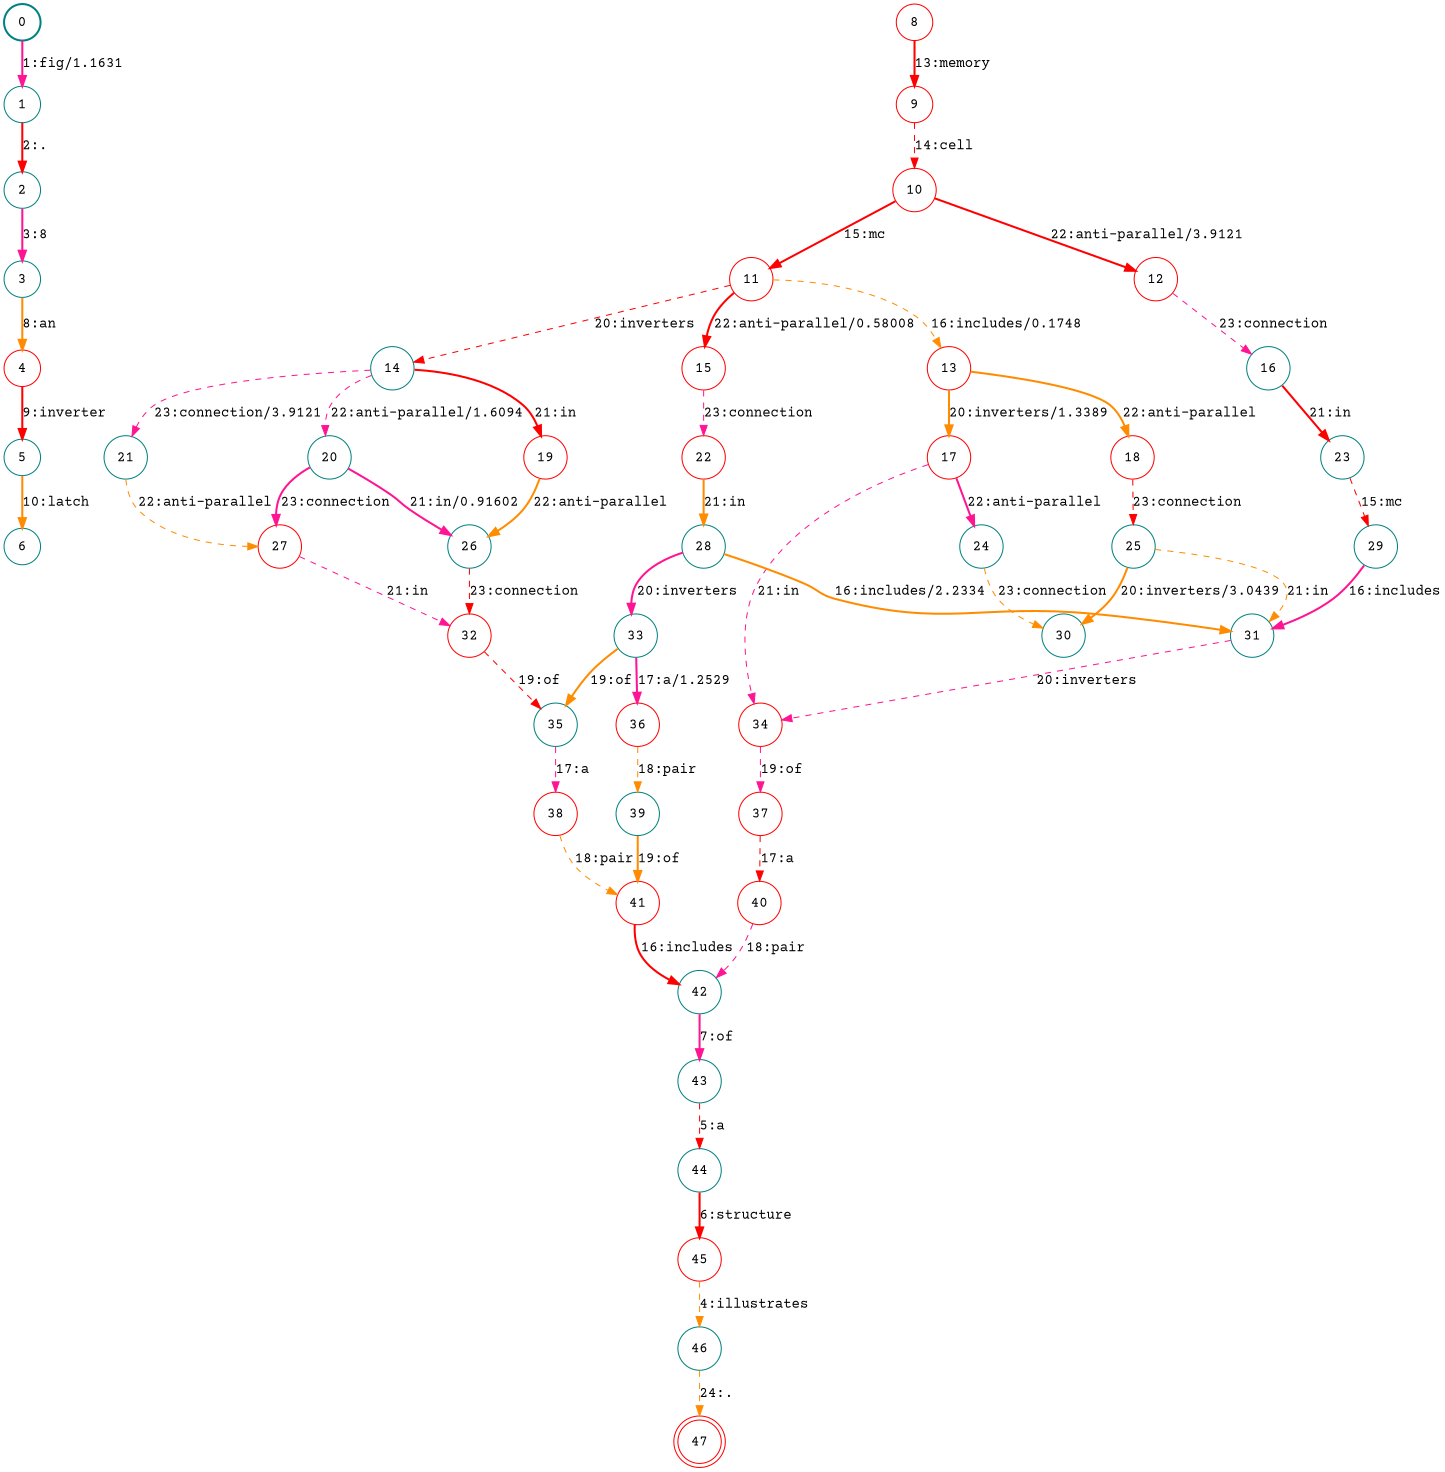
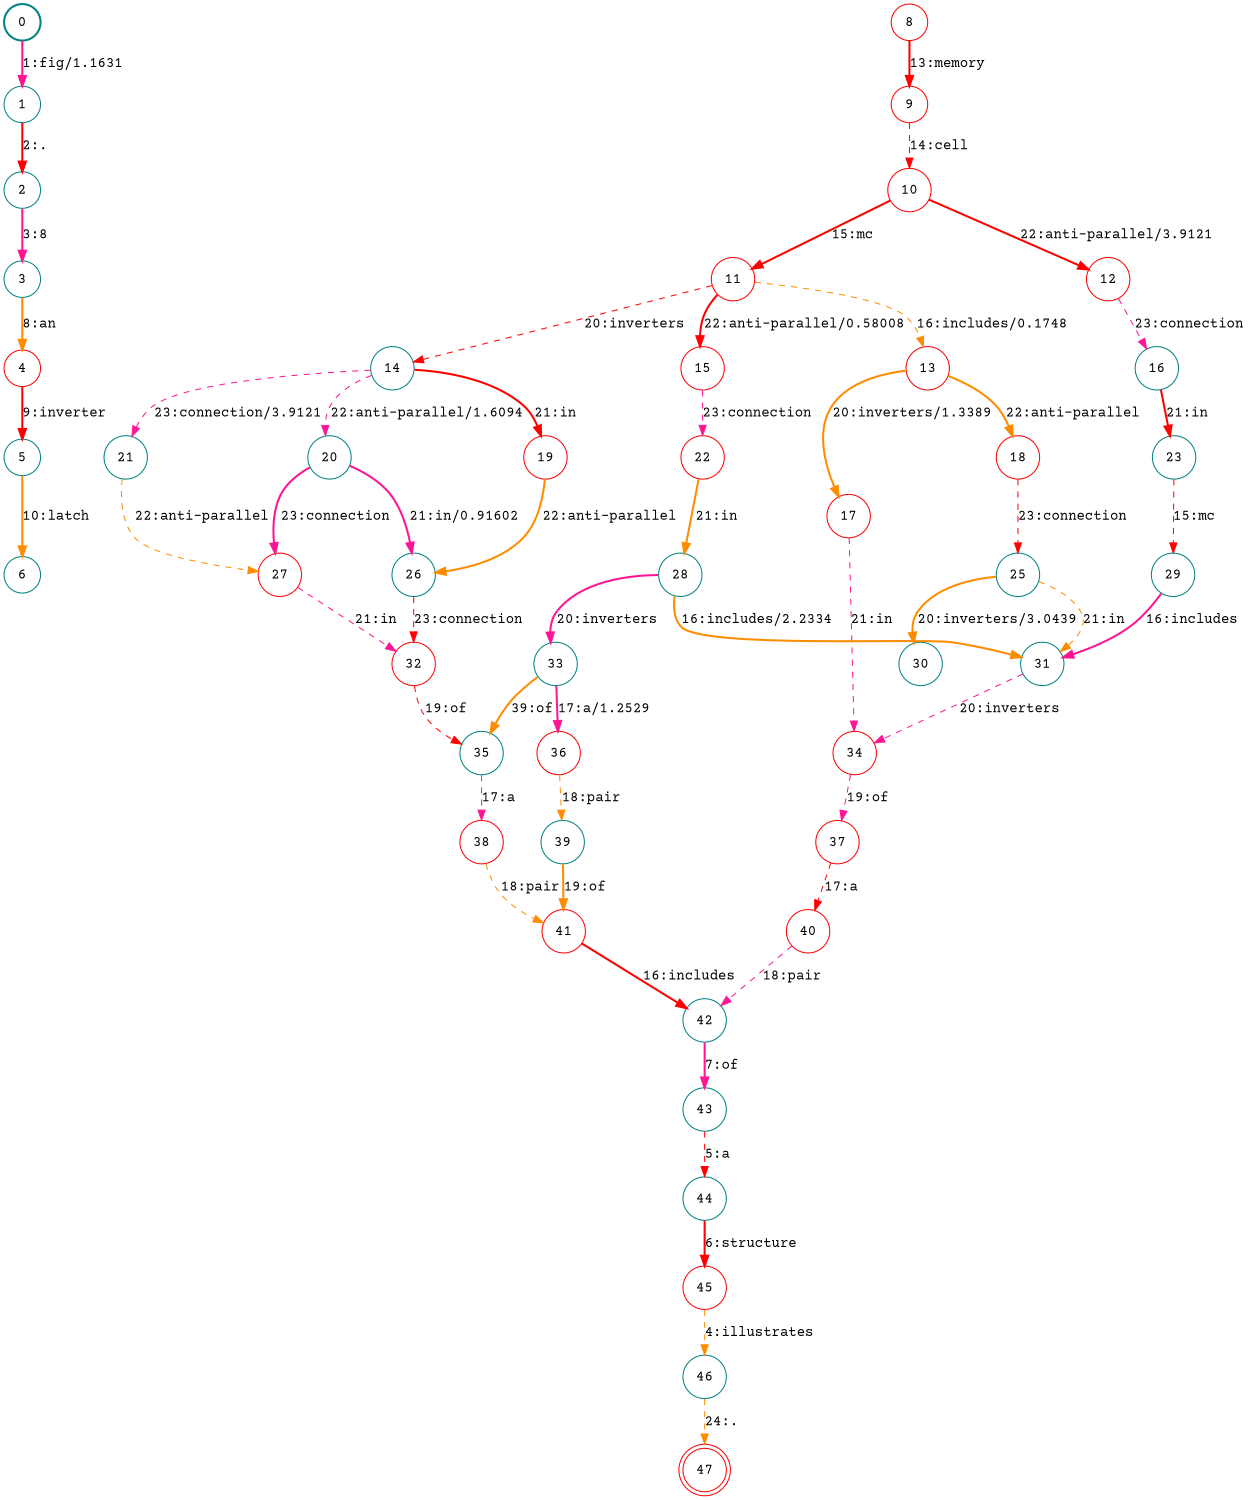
(981, 546) -> none
(611, 680) -> (532, 708)
